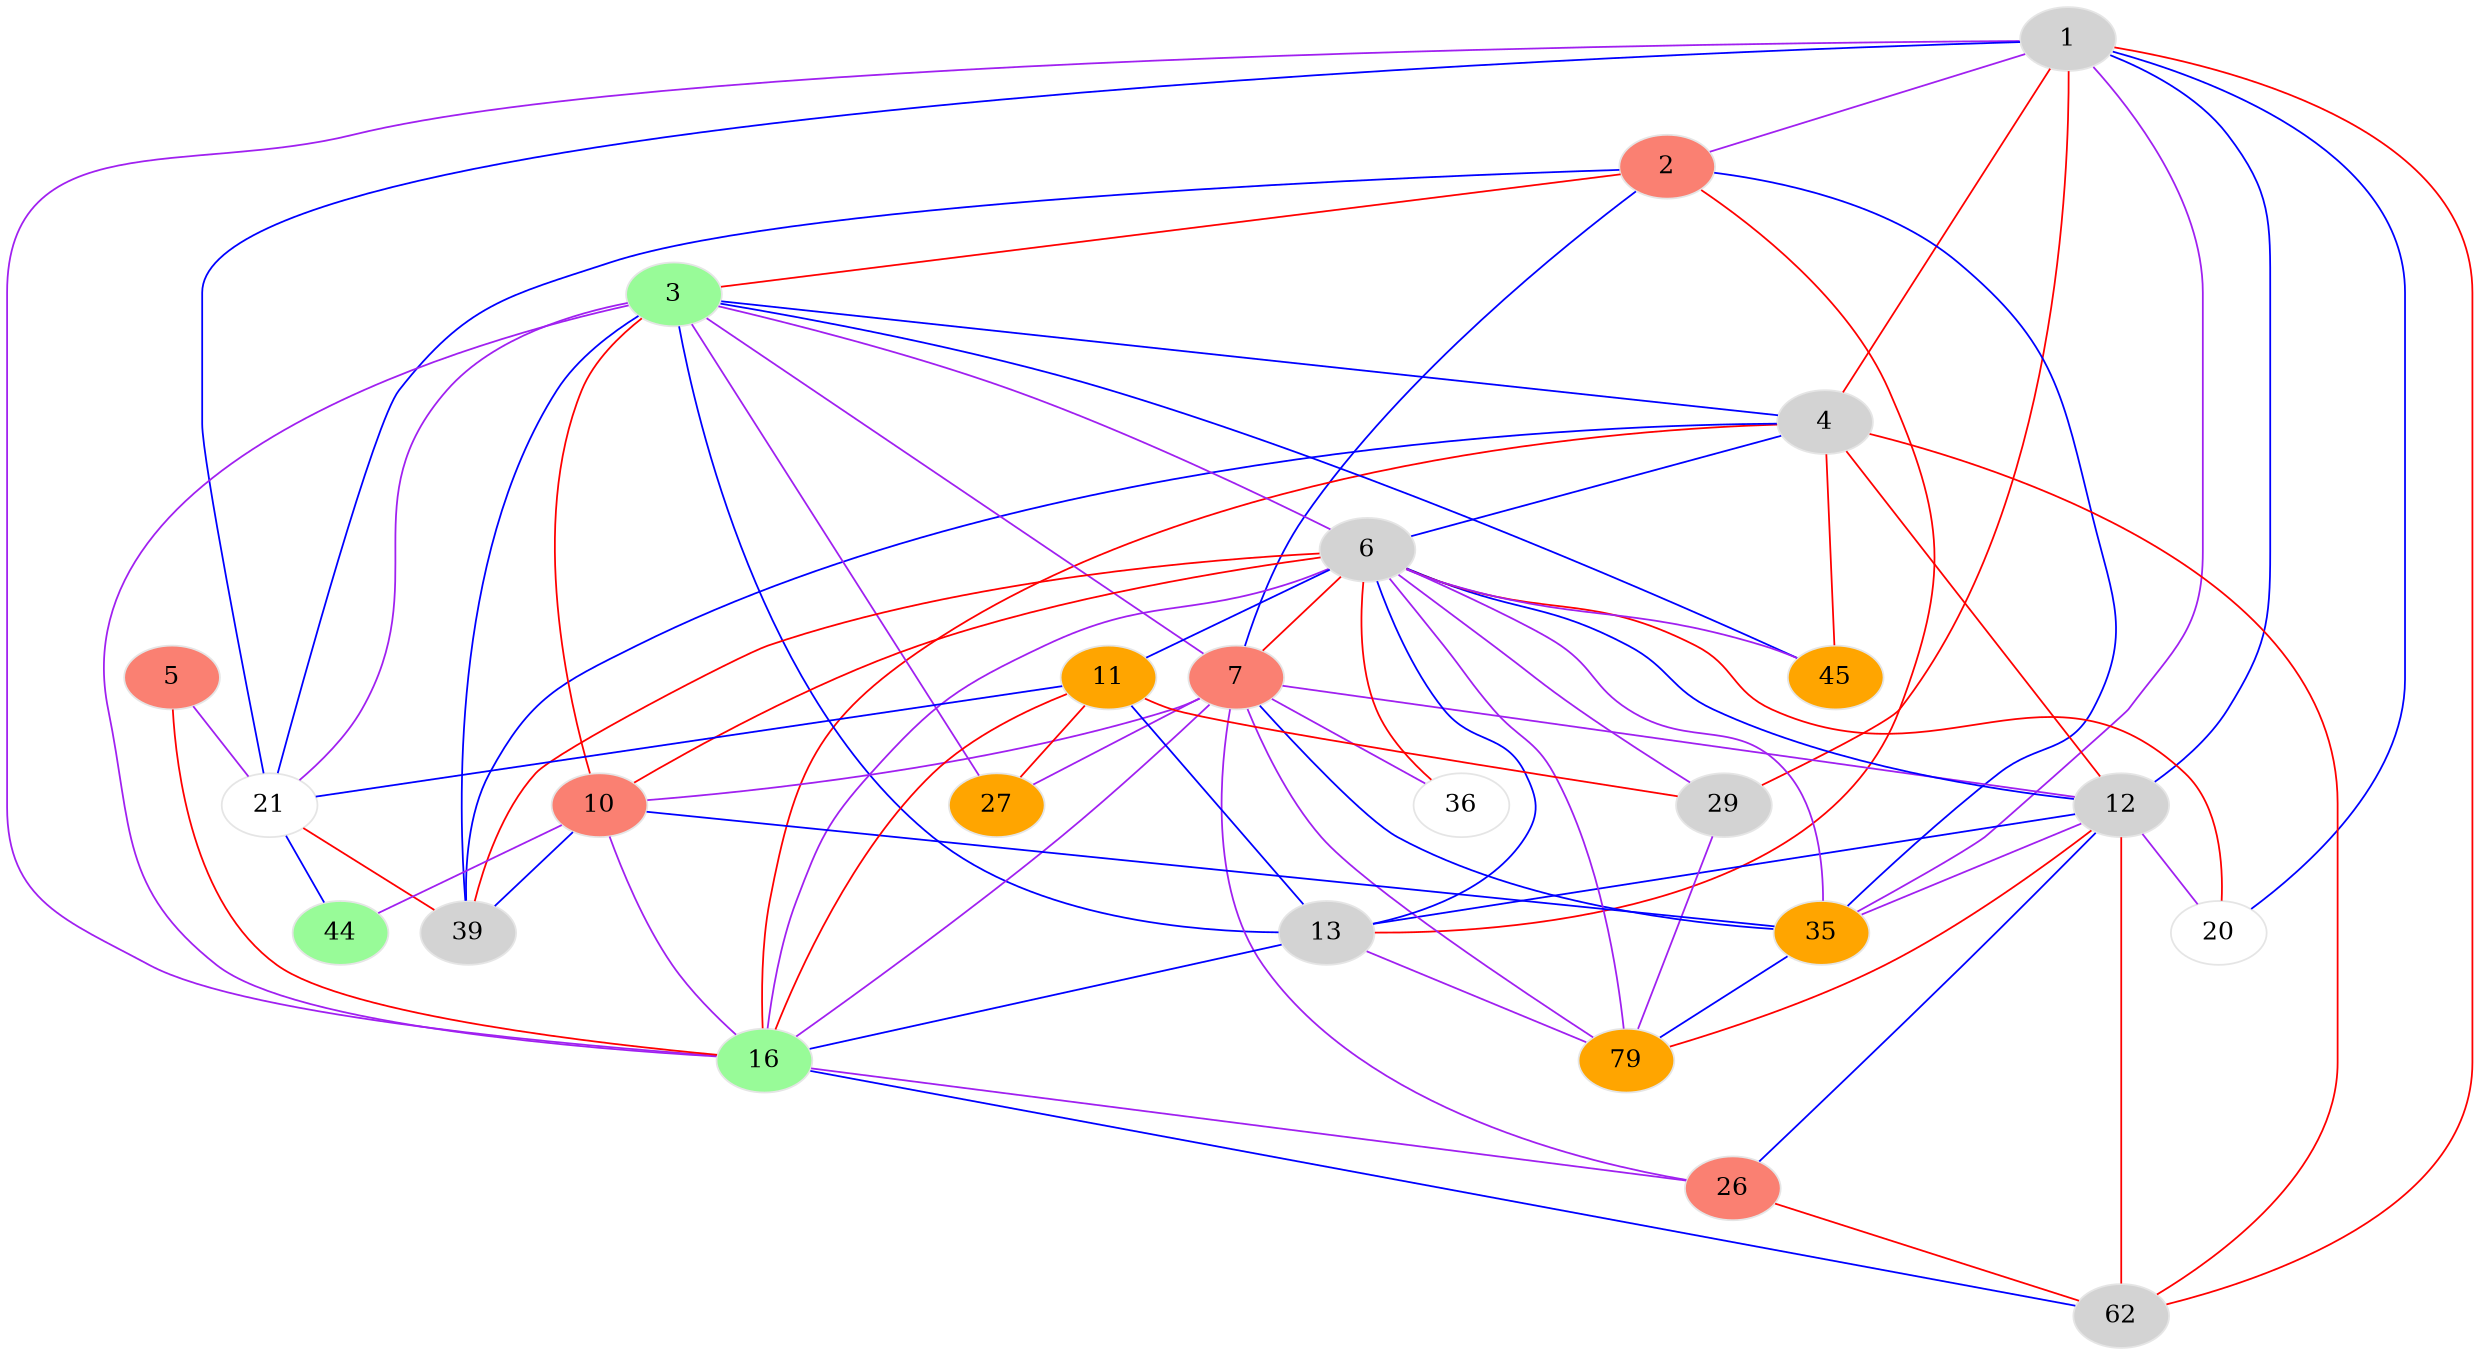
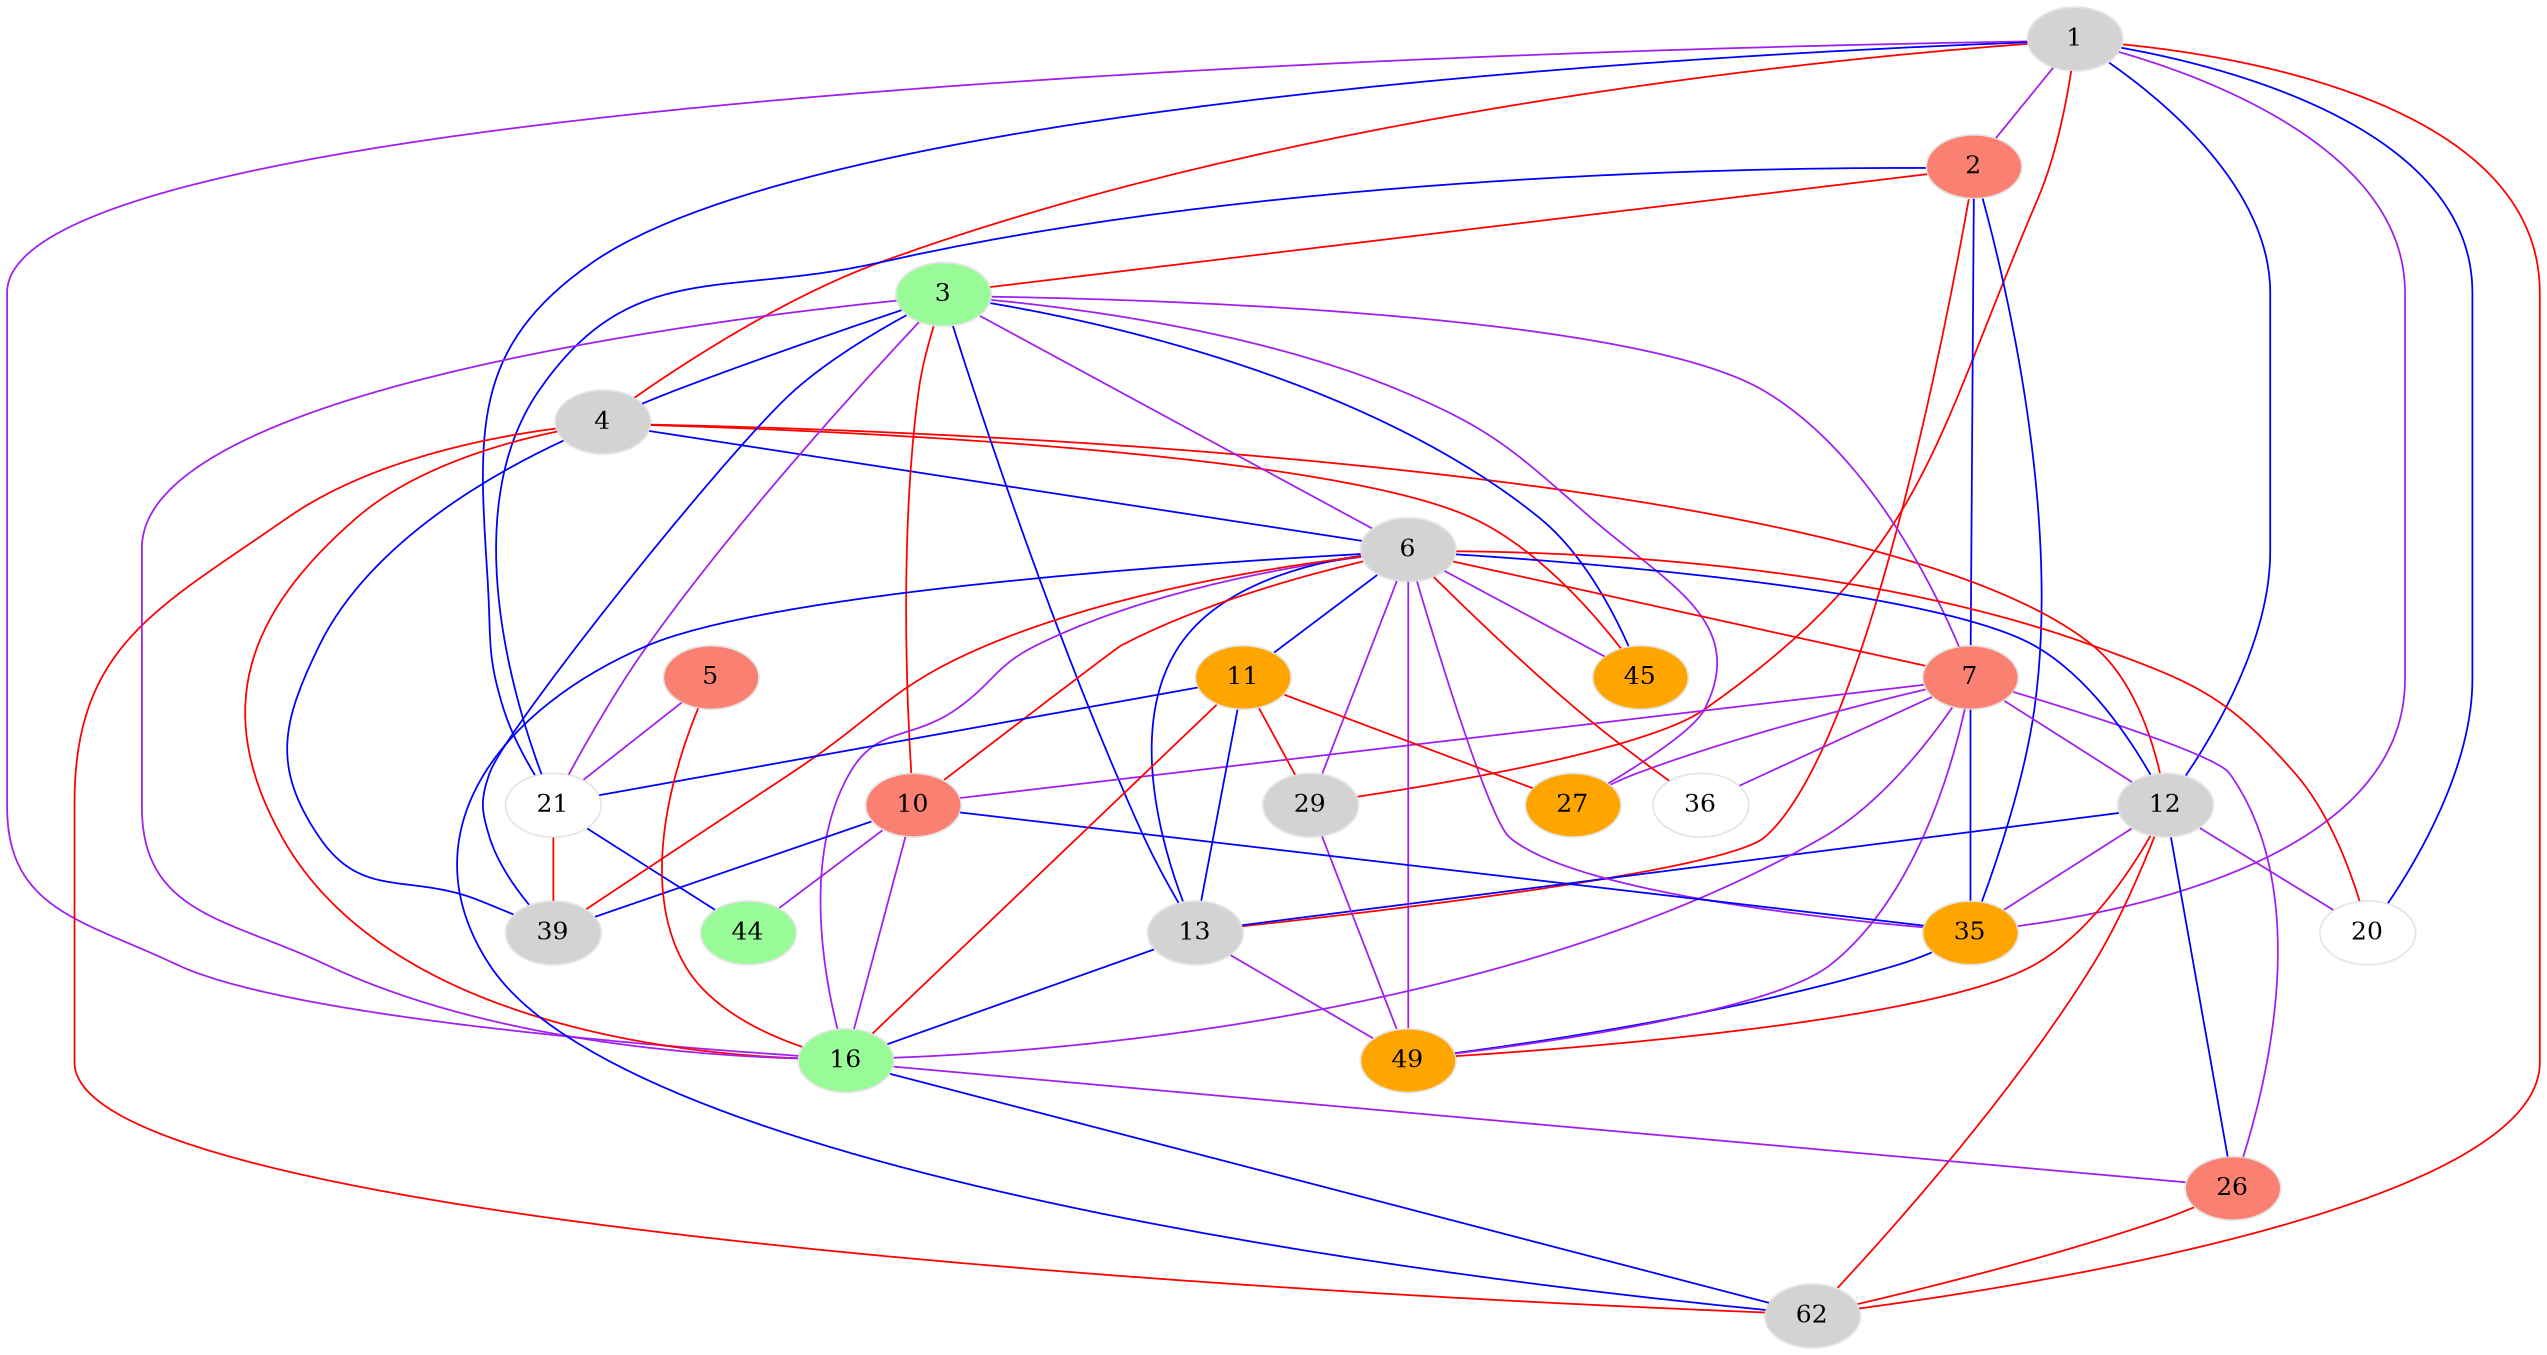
none -> (521, 993)
(1626, 1061) -> (1408, 1061)
